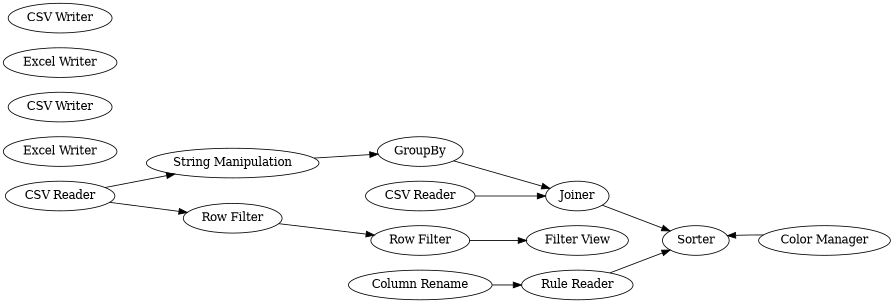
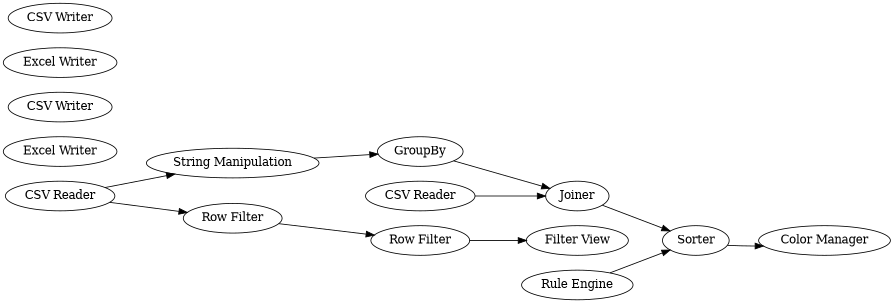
(750, 235) -> (741, 246)
(420, 285) -> none
(577, 285) -> (577, 285)
